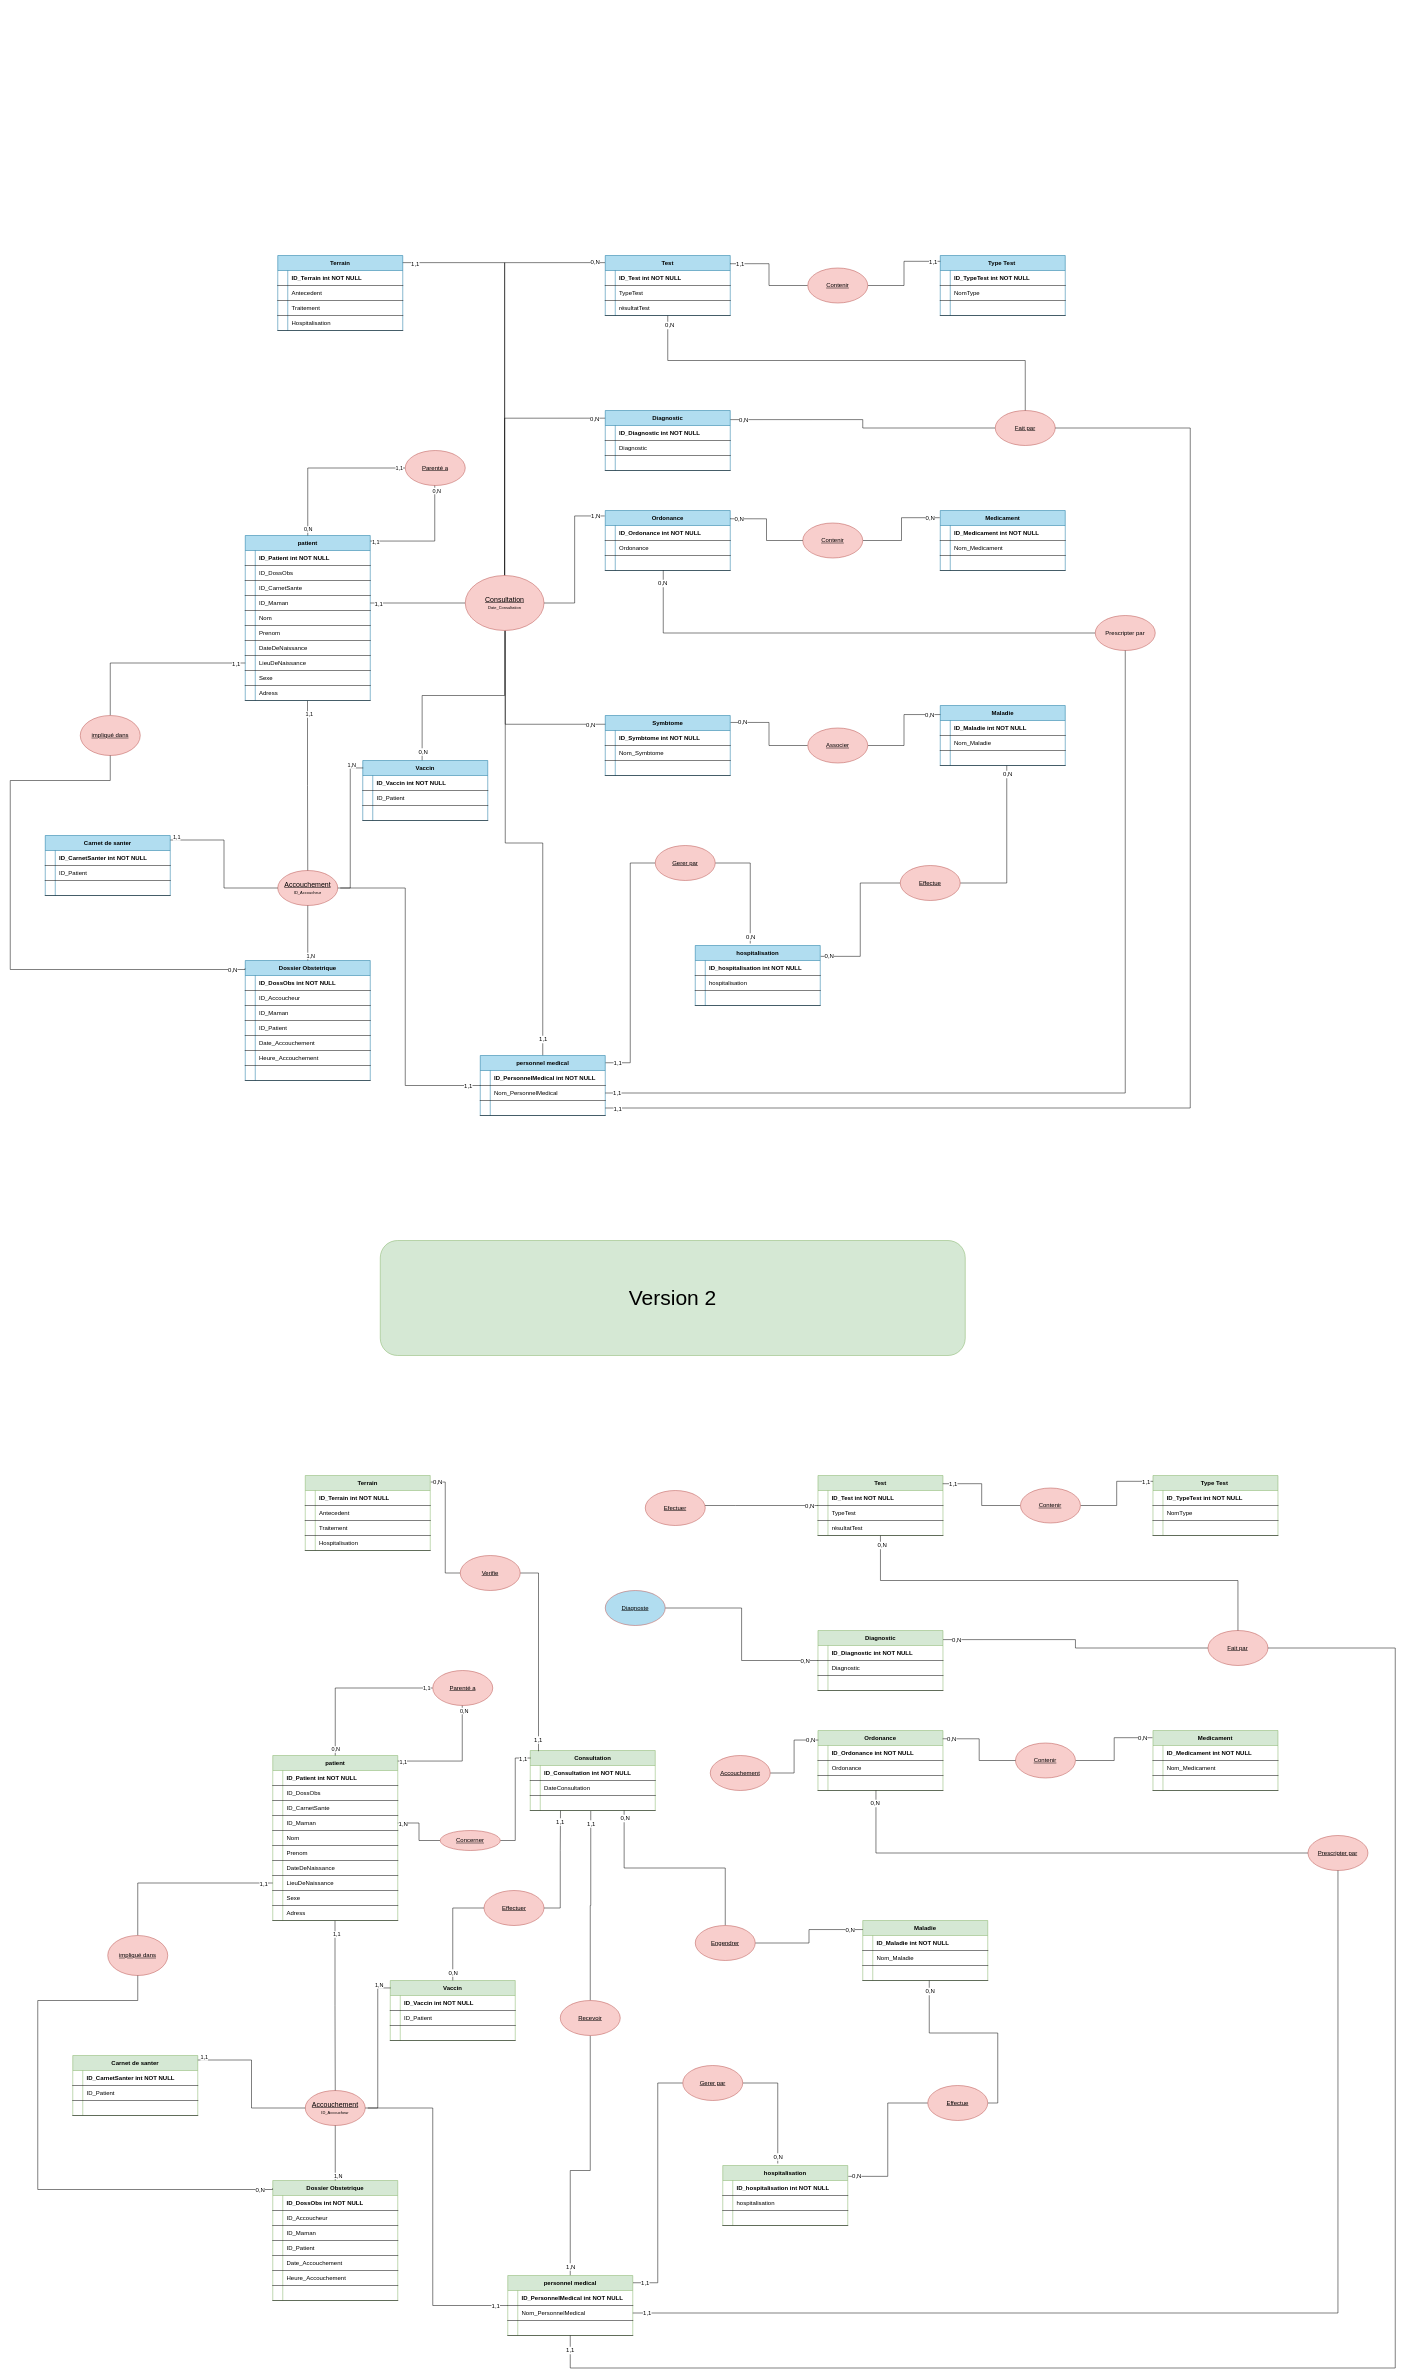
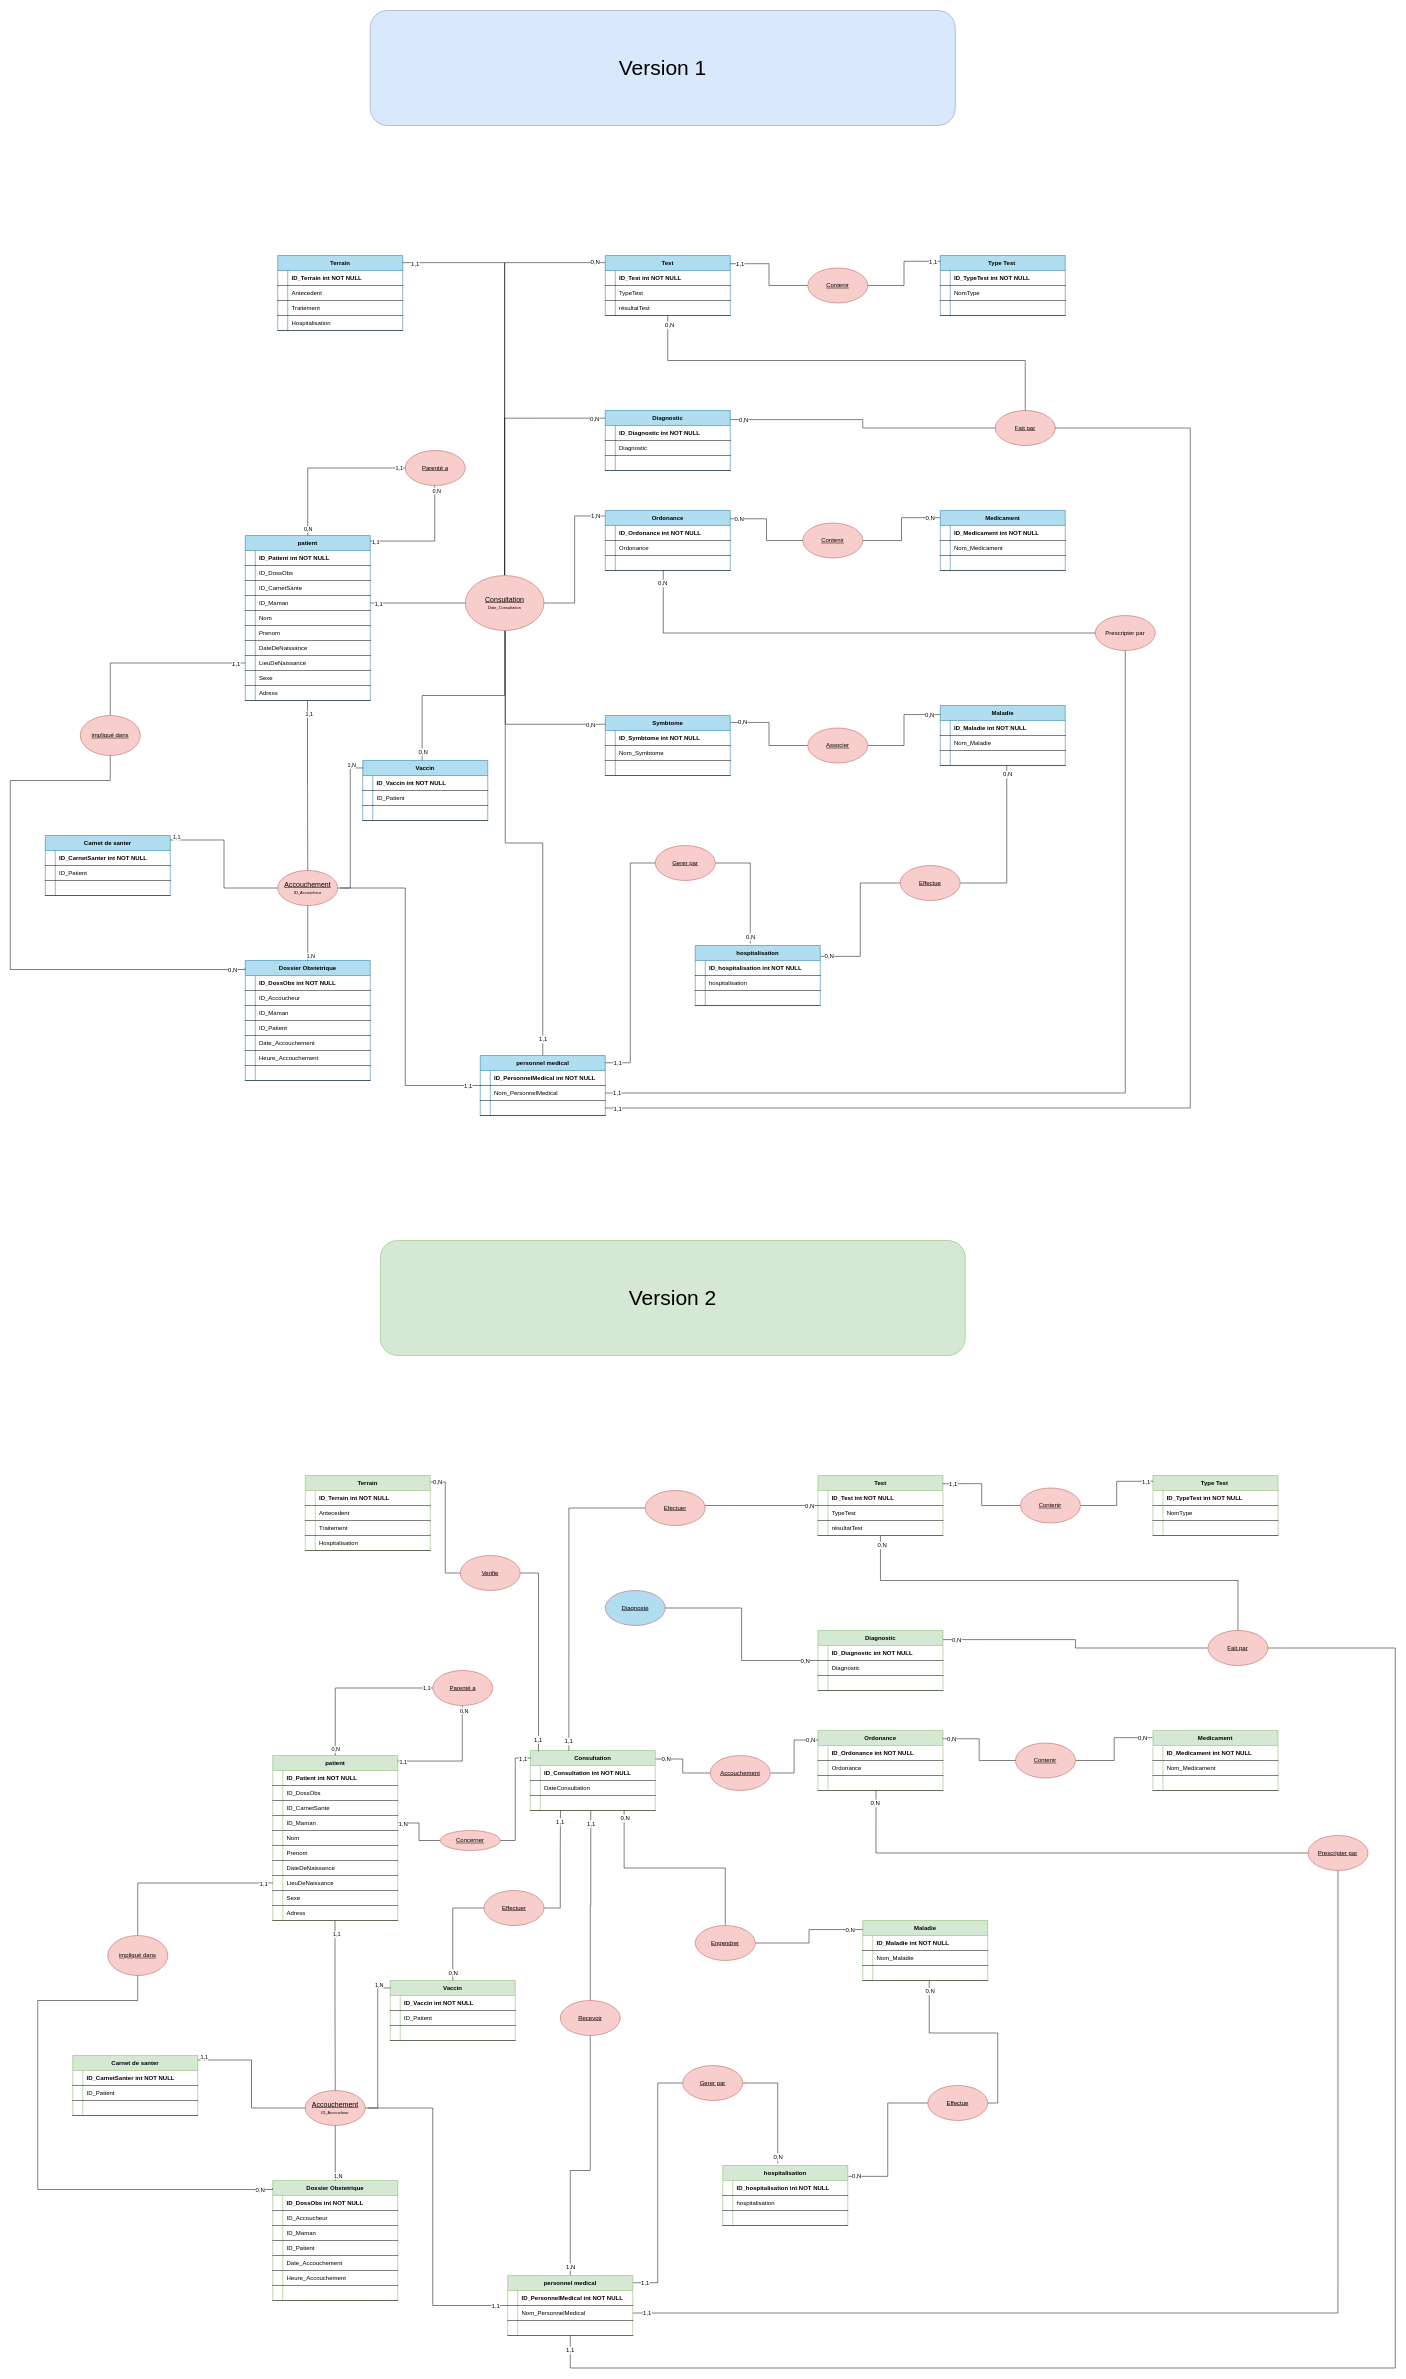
none -> (663, 68)
none -> (569, 1740)
none -> (666, 1759)
